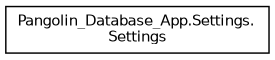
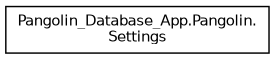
(137, 30) -> (137, 30)
